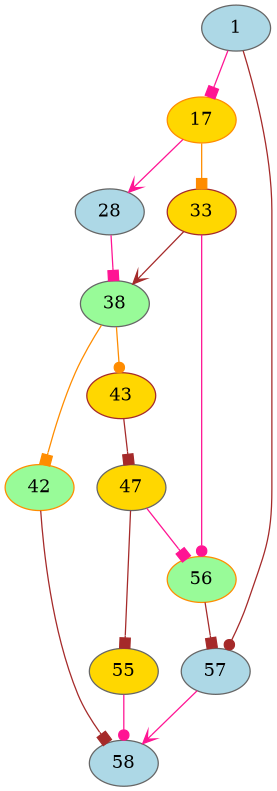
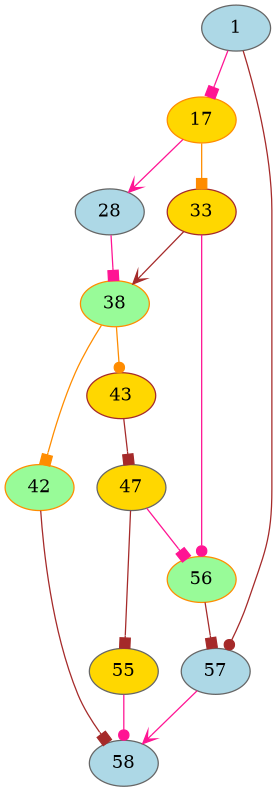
(115, 304) -> (115, 304)
